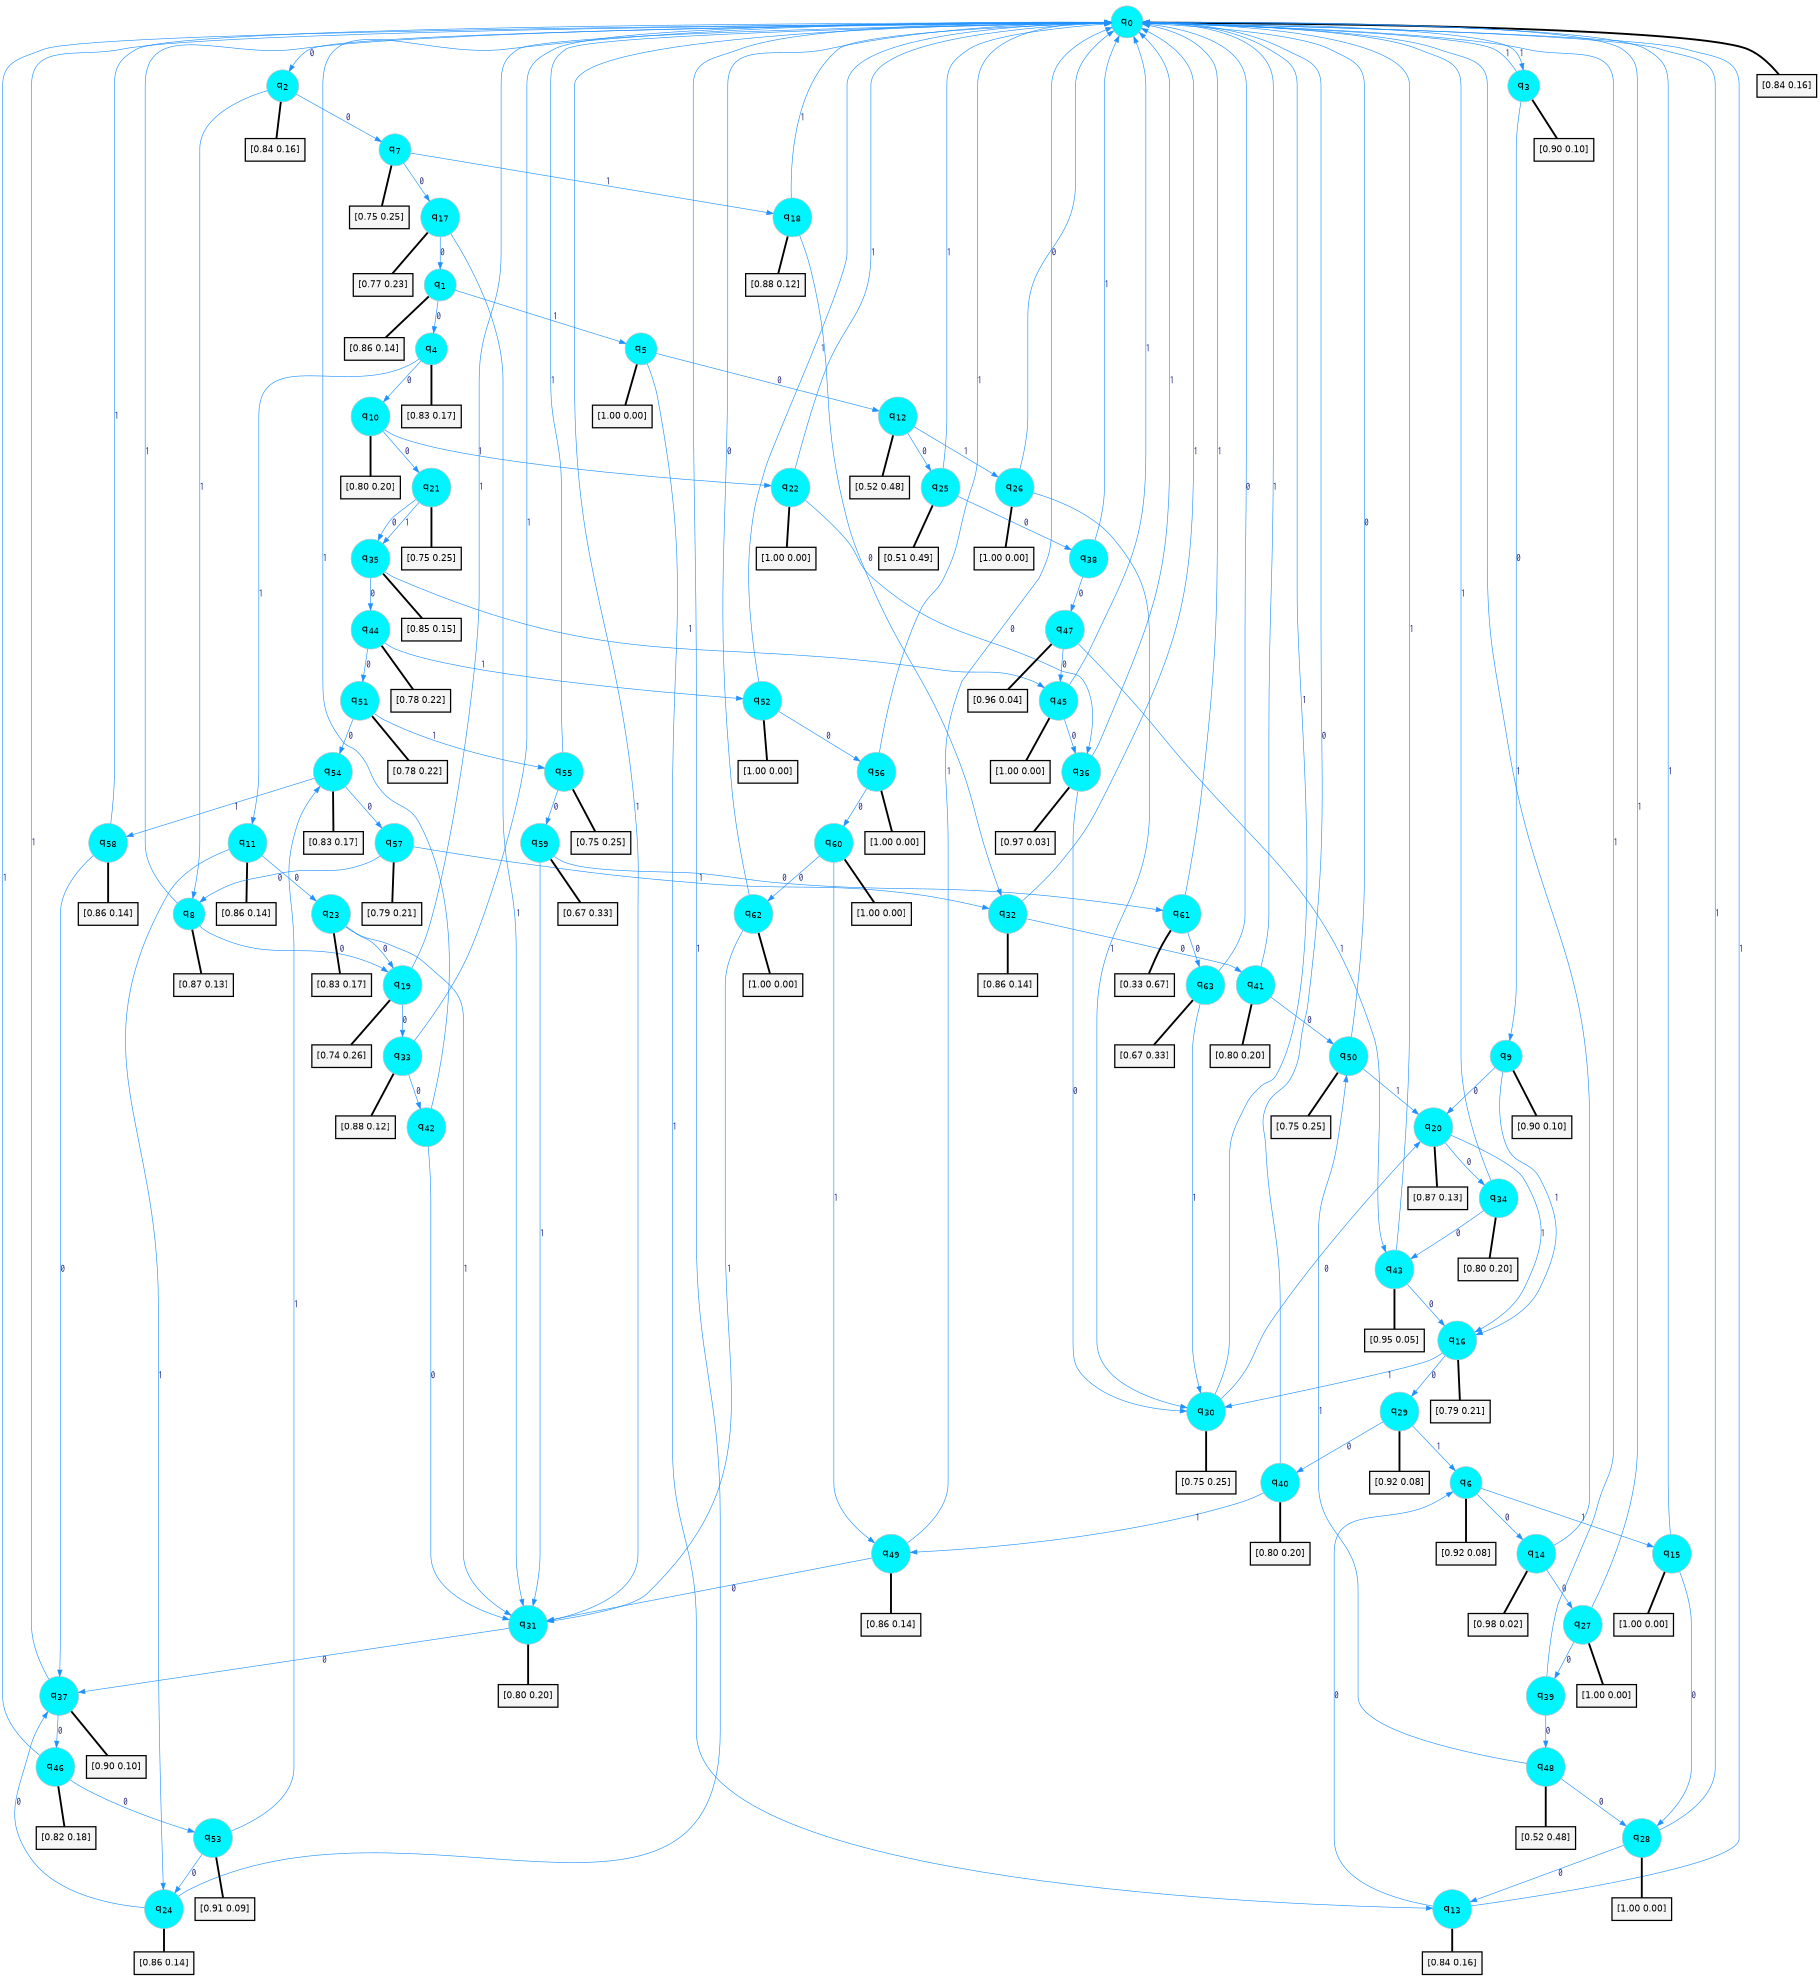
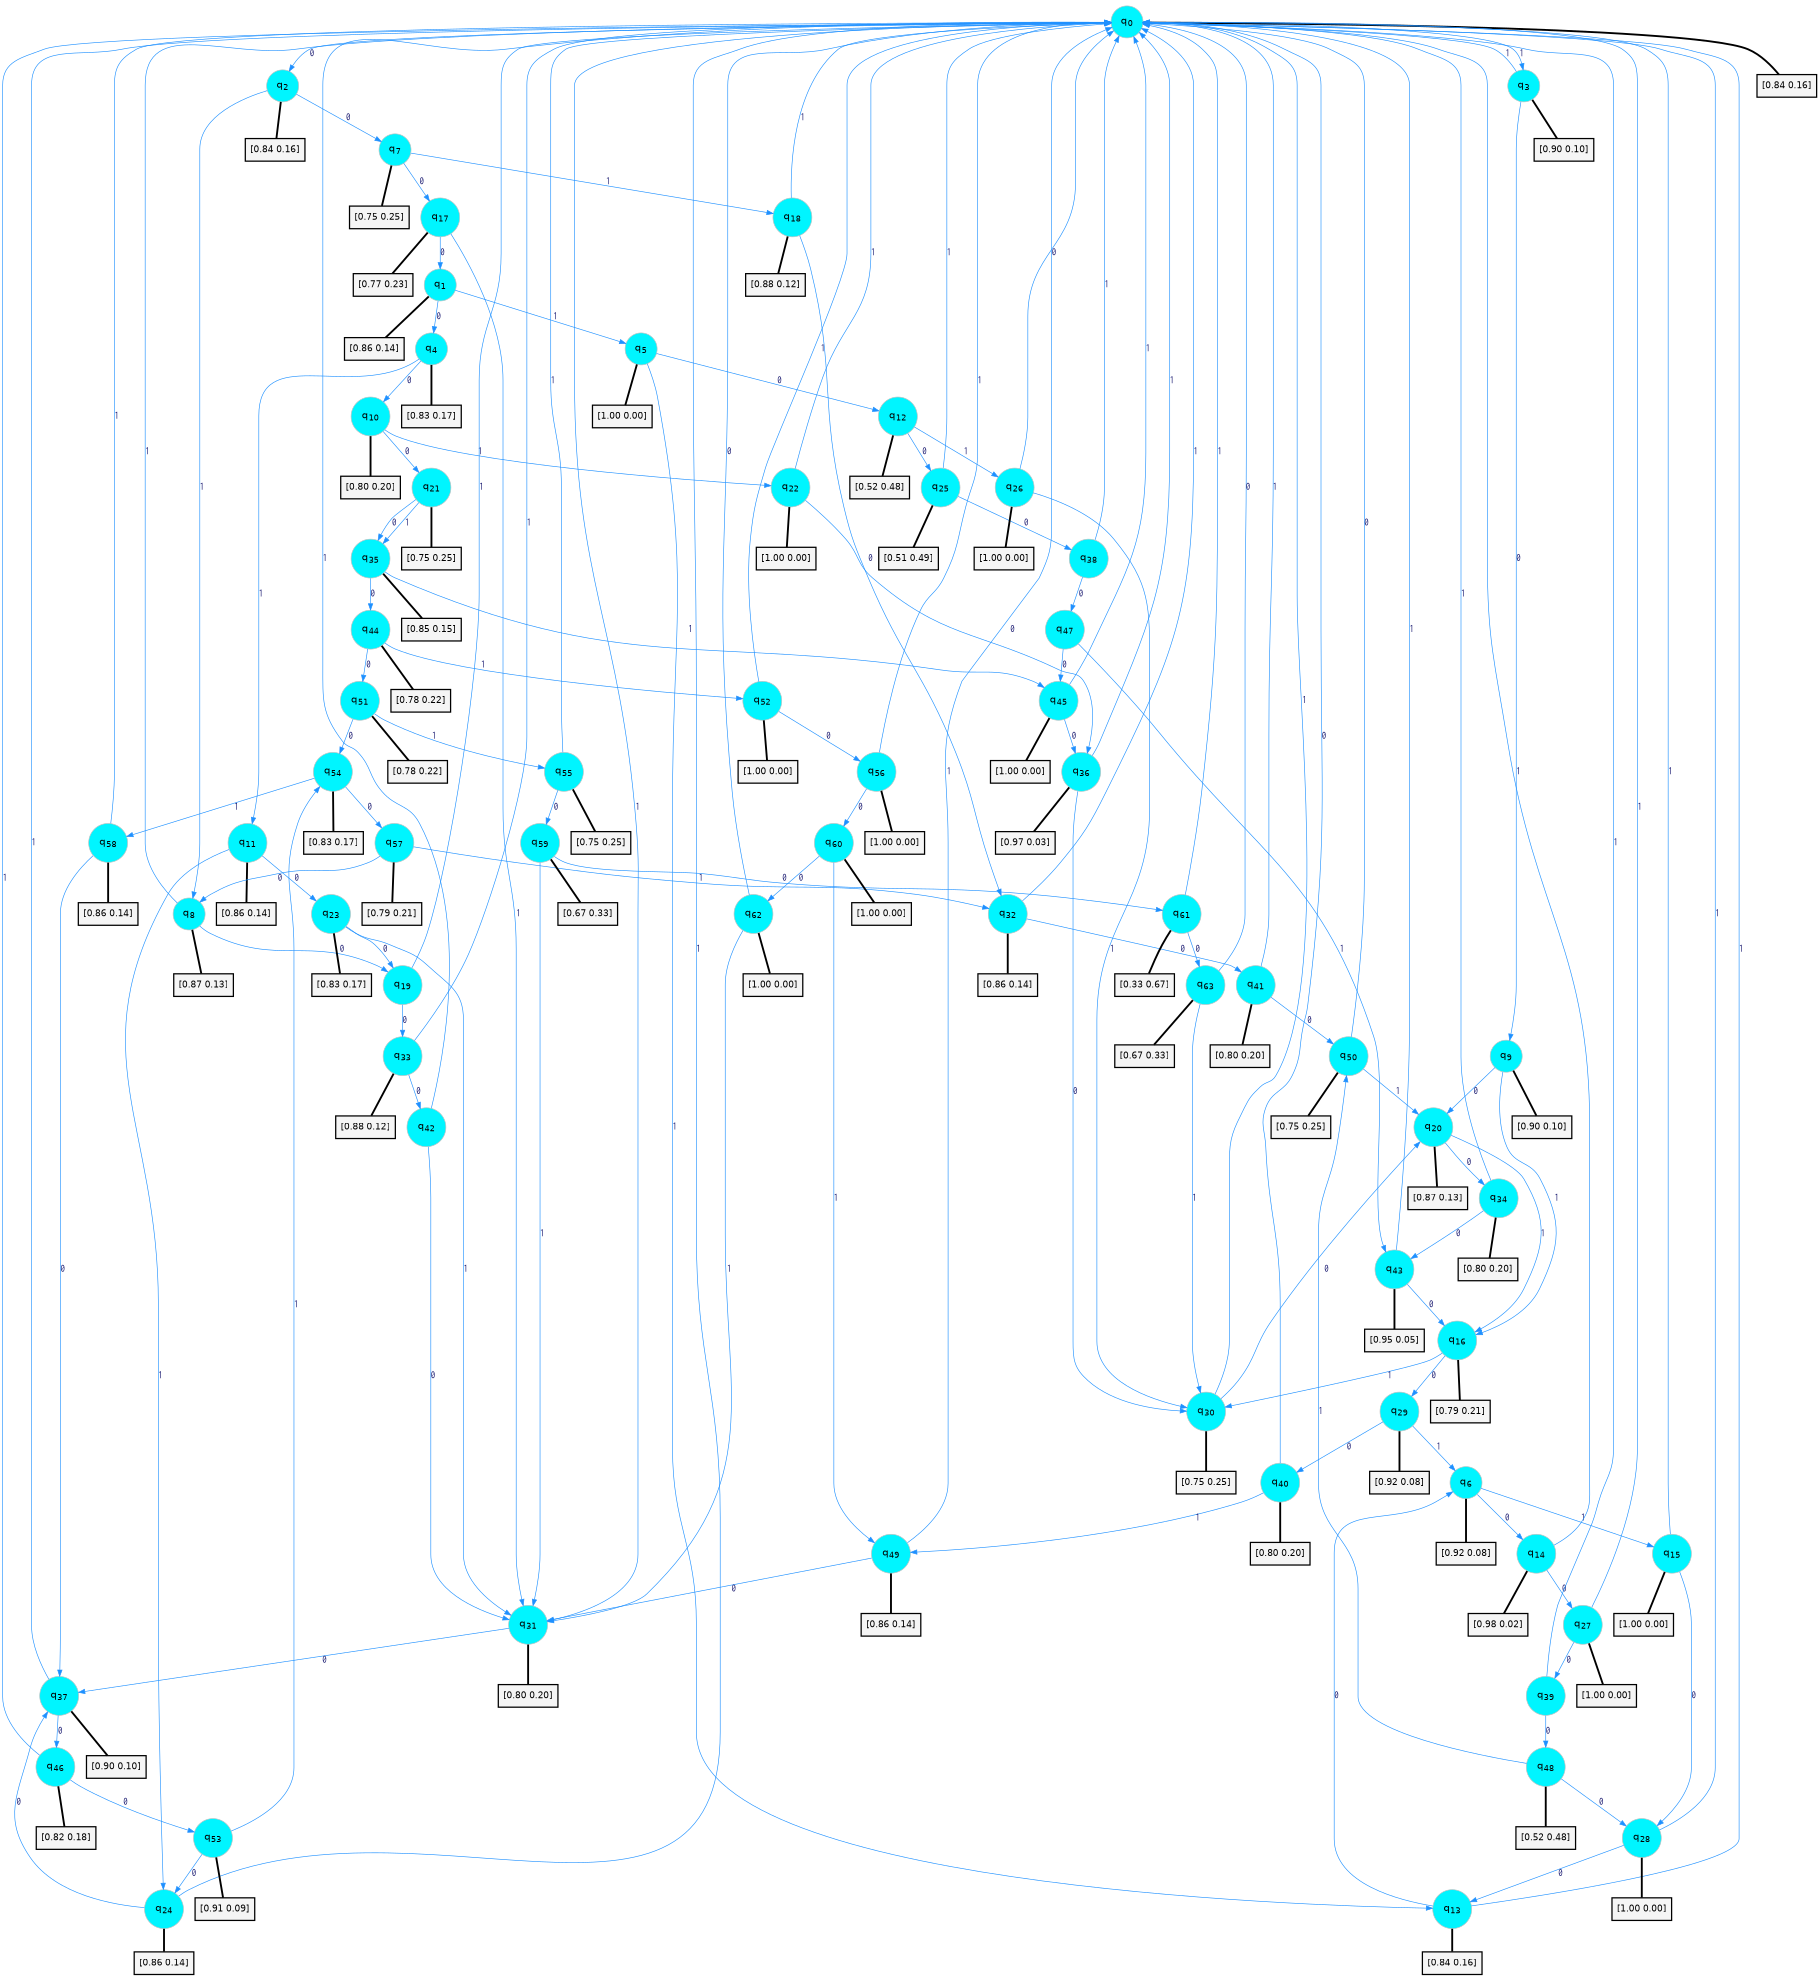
(998, 701) -> none
(342, 1056) -> none
